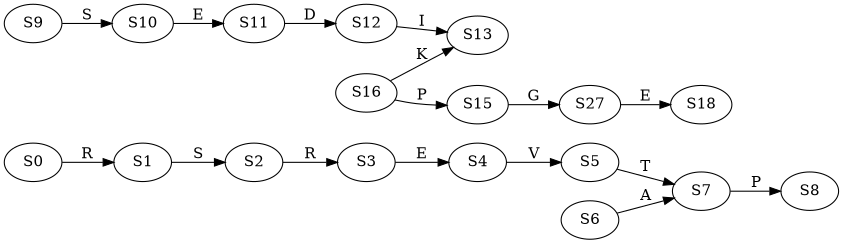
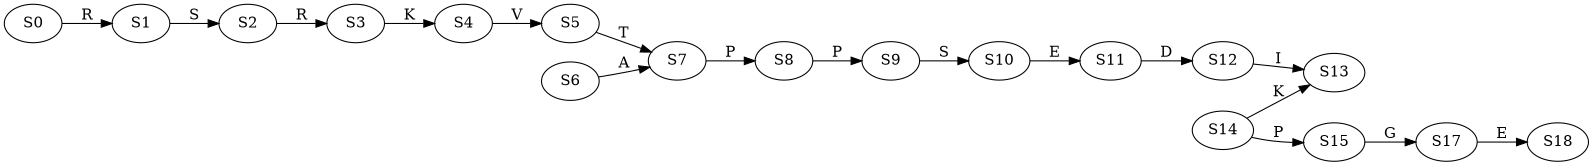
none -> (832, 61)
(366, 93) -> (1223, 130)
(590, 105) -> (1447, 142)
(422, 154) -> (410, 15)
